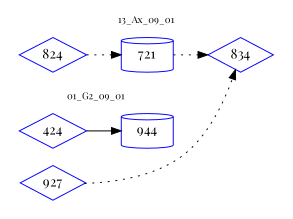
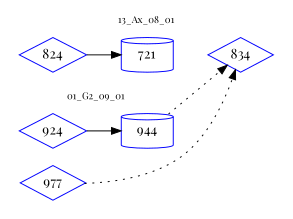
(146, 21) -> (146, 21)
(99, 55) -> (99, 55)
(186, 55) -> (194, 93)
(53, 131) -> (53, 131)
(53, 183) -> (53, 183)
